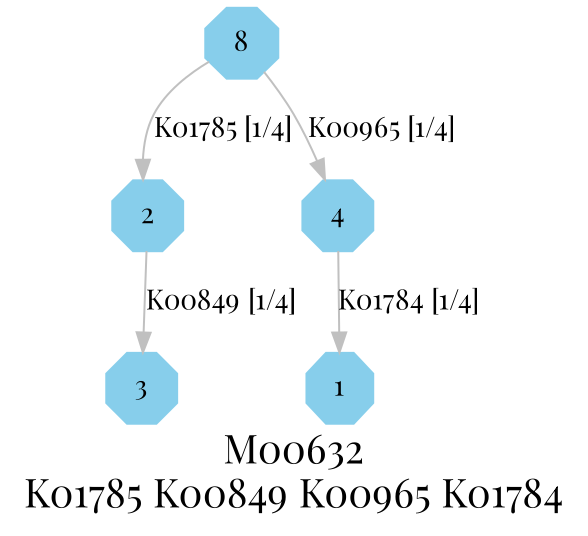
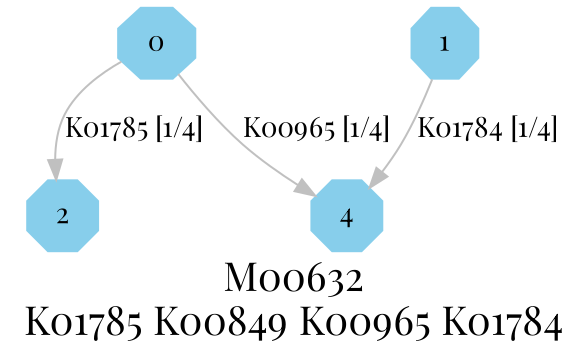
(242, 43) -> (157, 43)
(339, 292) -> (410, 127)
(142, 388) -> none
